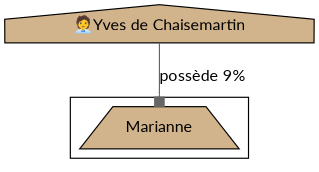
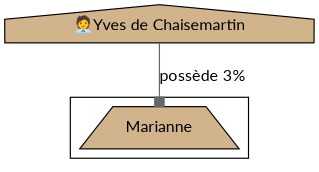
(203, 77) -> (203, 77)
